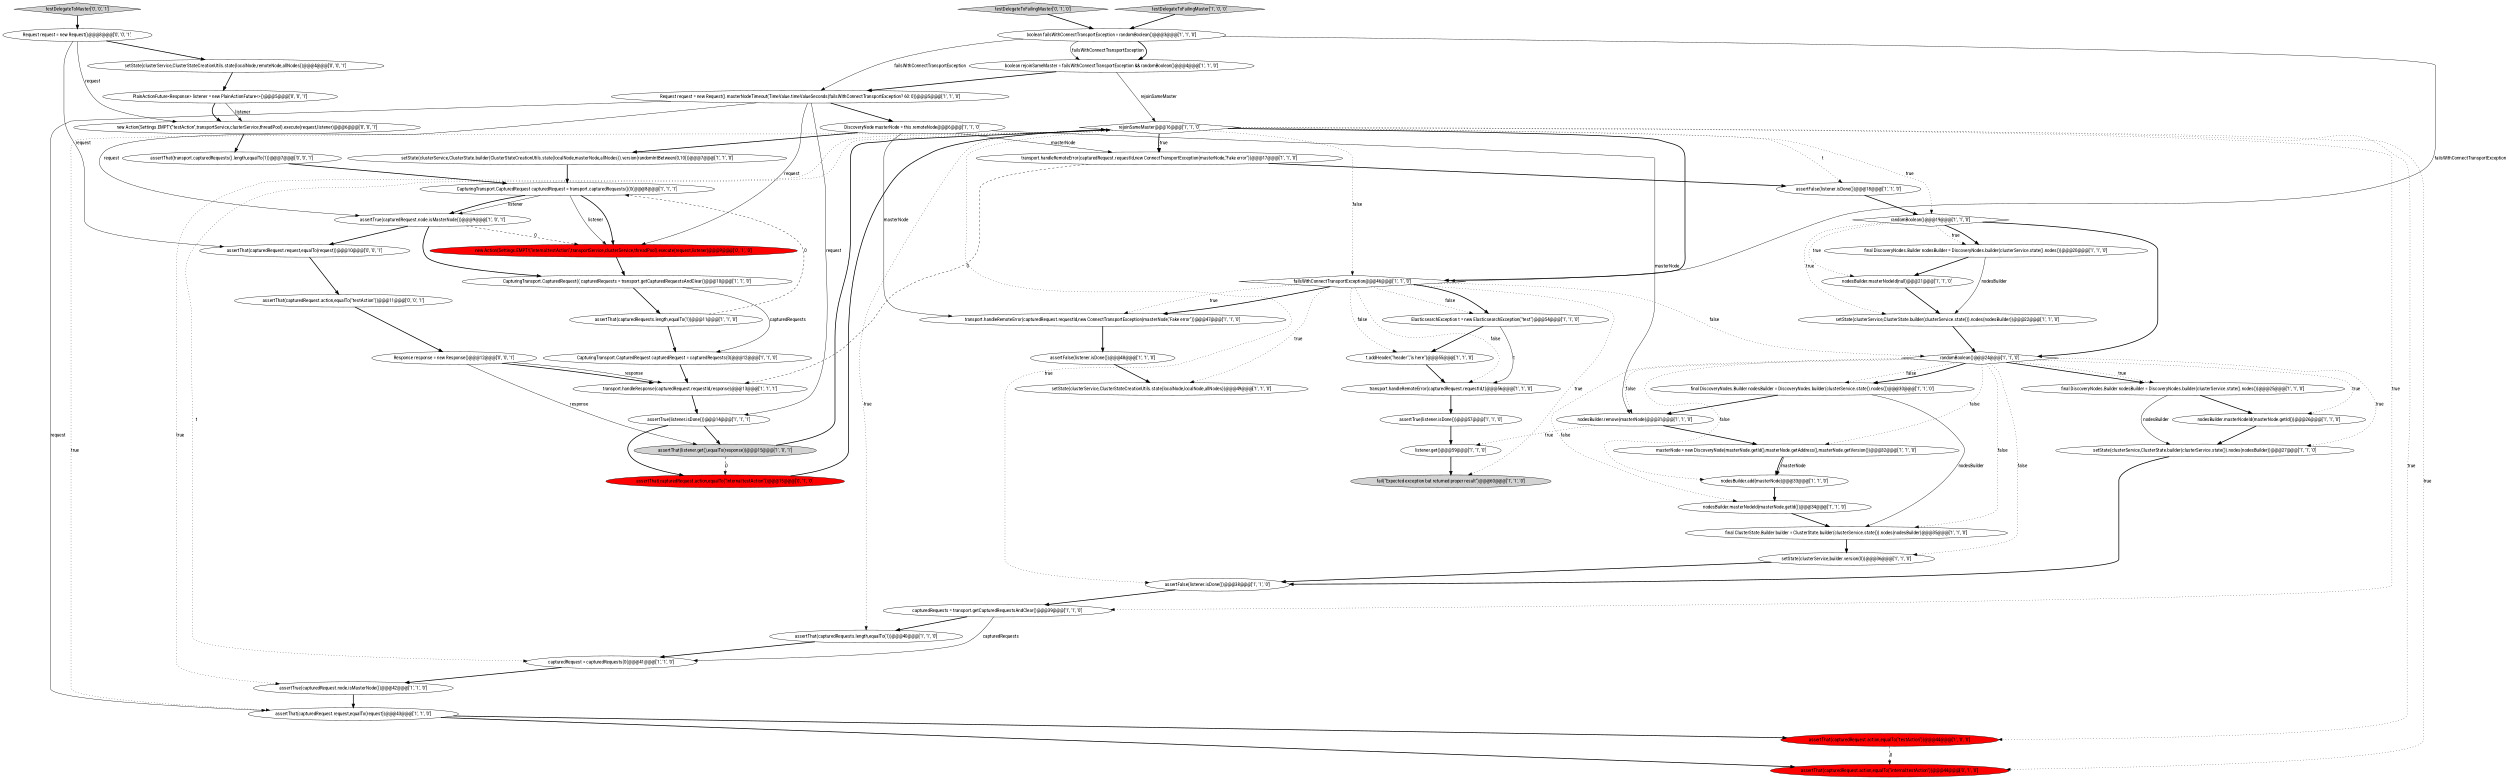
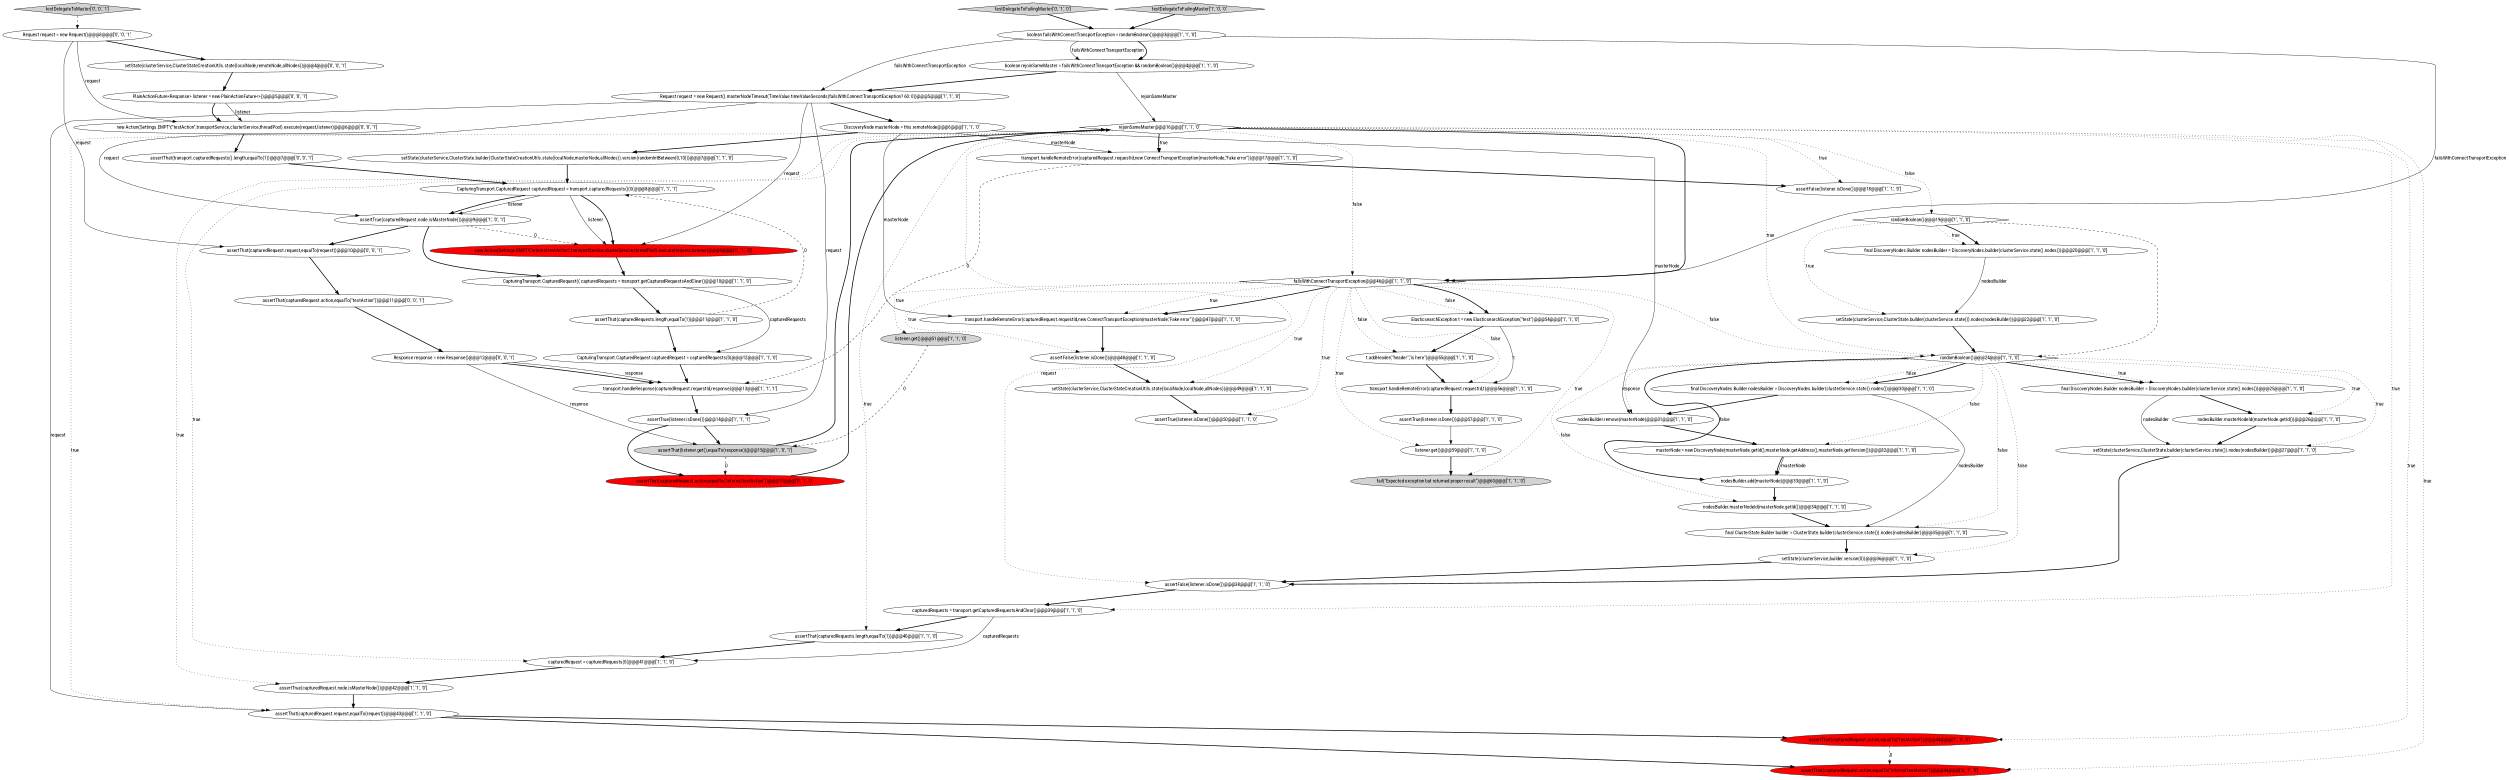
(77, 20) -> (77, 20)
none -> (1662, 139)
(1823, 158) -> (1823, 158)
(1910, 174) -> (1910, 174)
(1889, 204) -> none
(2158, 259) -> (2158, 259)
(1897, 282) -> none
none -> (984, 294)
none -> (931, 339)
(1049, 373) -> (1049, 373)
(1631, 389) -> (1631, 389)
(1663, 405) -> (1663, 405)
(197, 420) -> (197, 420)
none -> (1206, 420)
(1451, 433) -> (1451, 433)
(1537, 434) -> (1337, 388)
